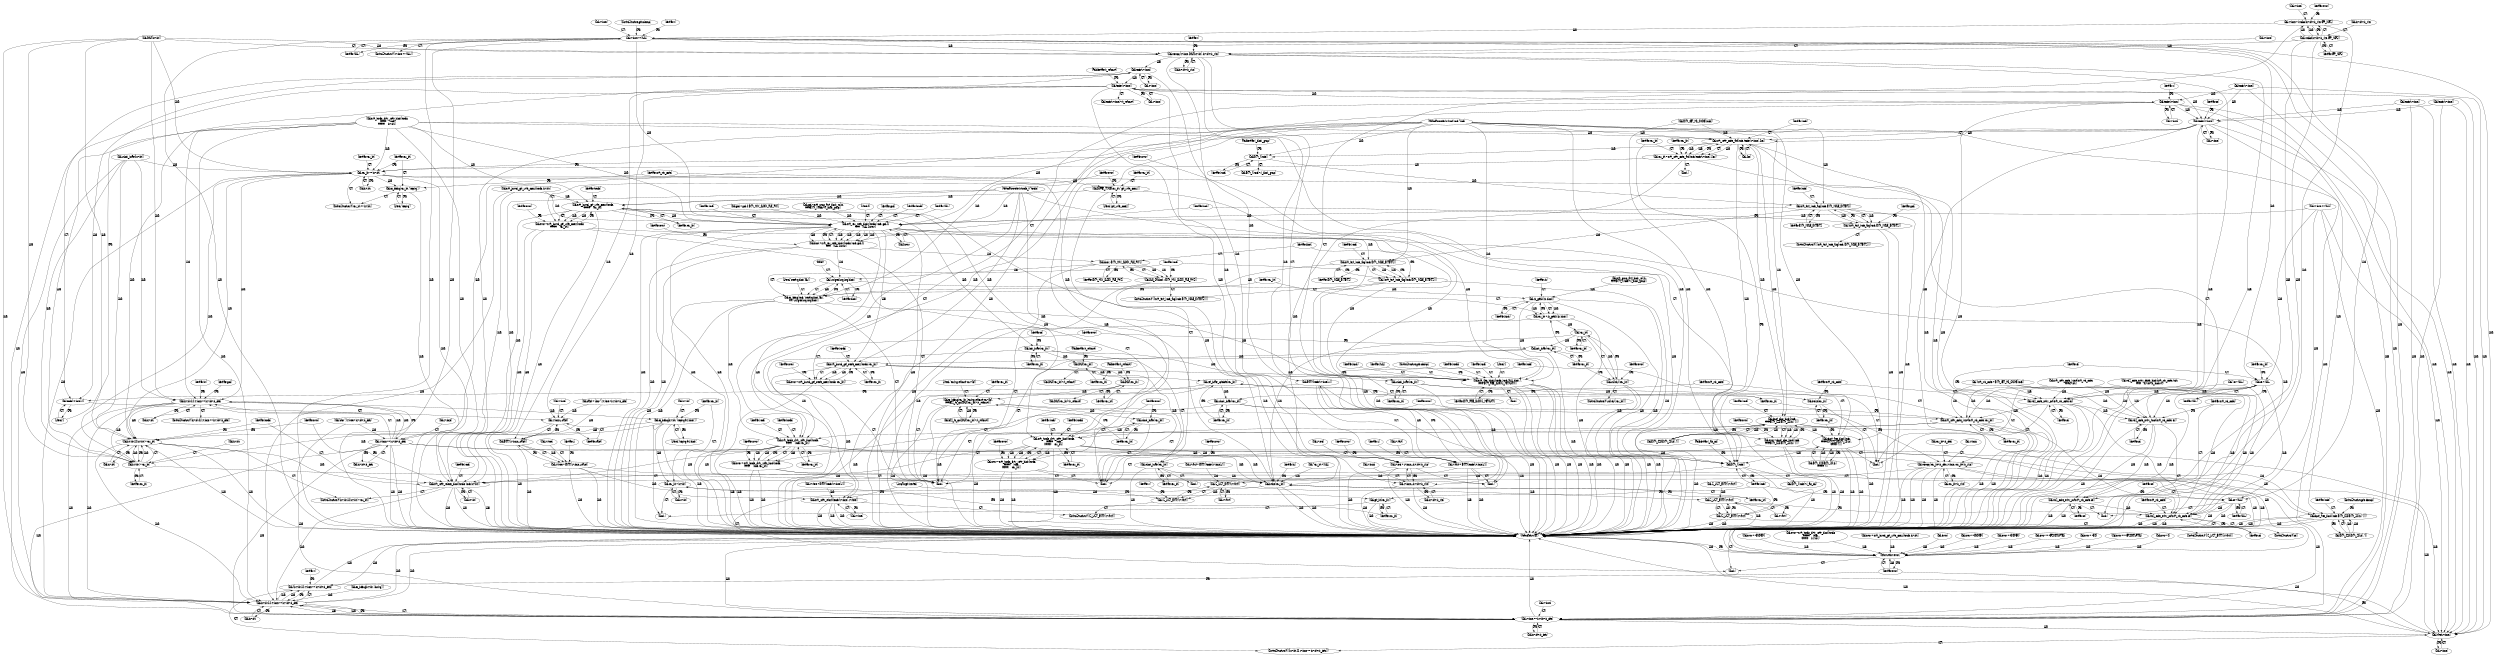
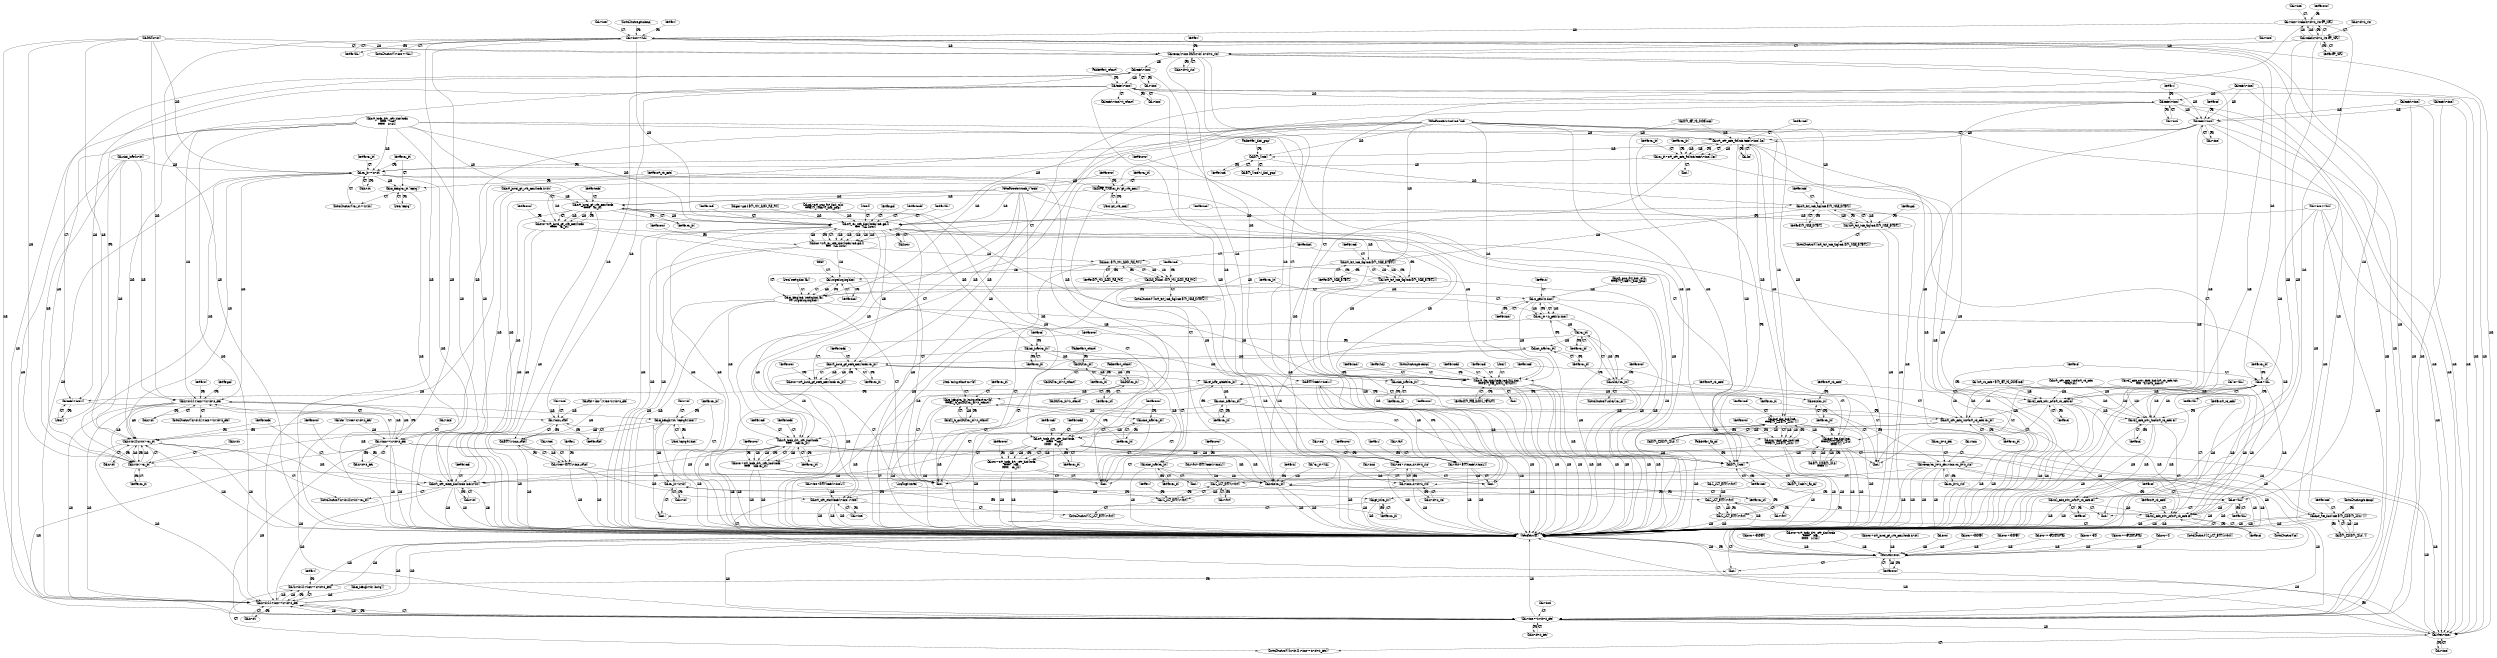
none -> (2165, 395)
